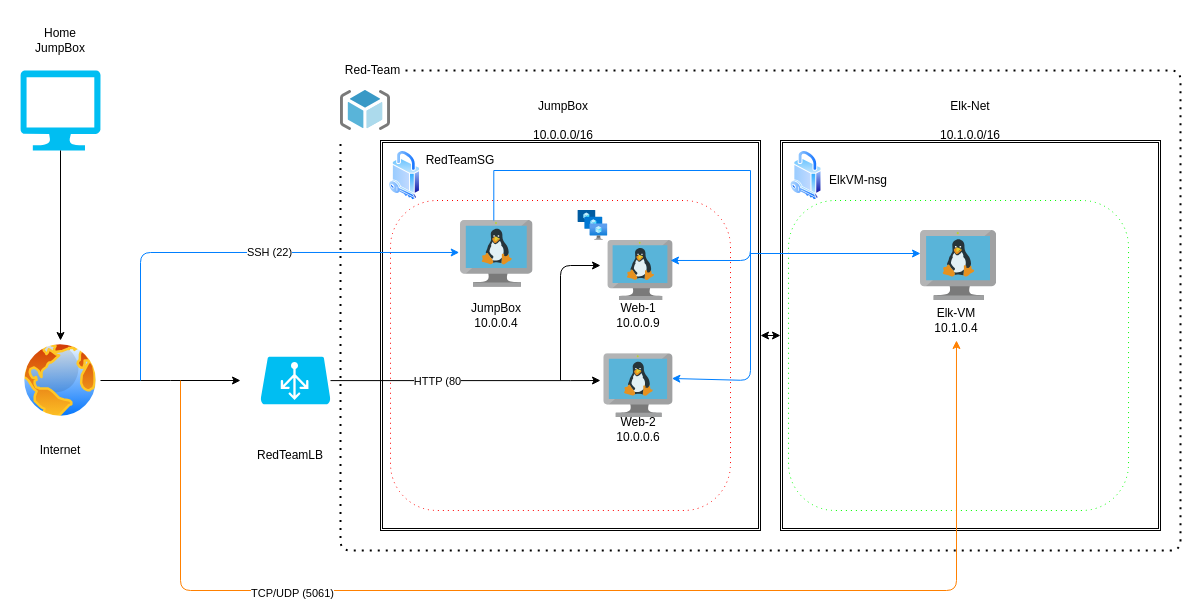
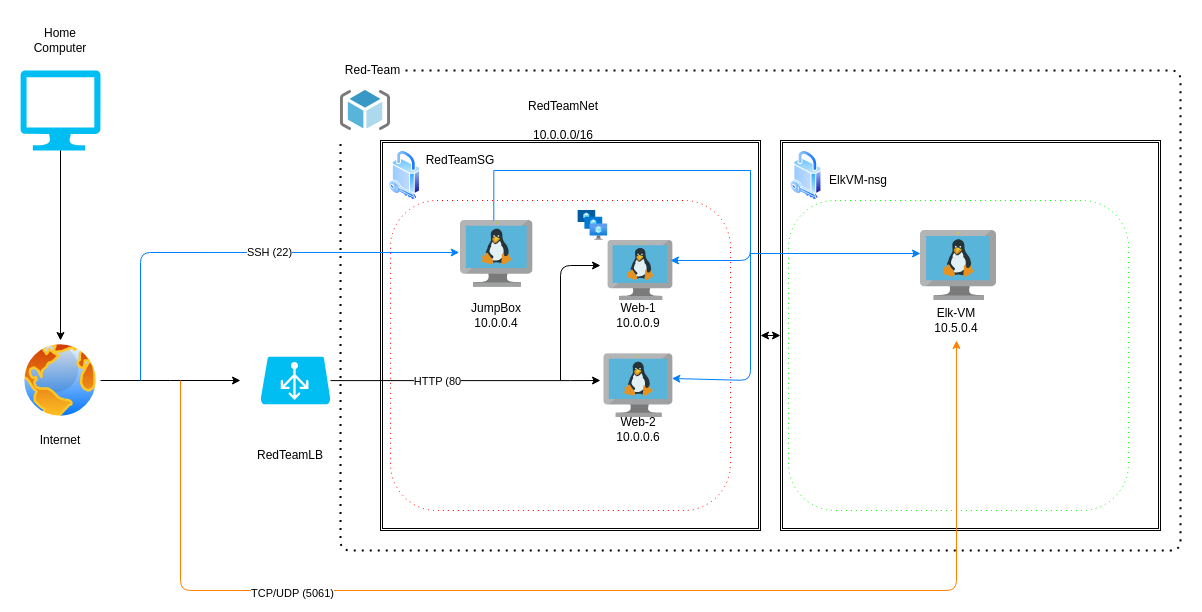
(61, 41) -> (61, 41)
(564, 121) -> (564, 121)
(971, 121) -> none
(957, 321) -> (957, 321)
(61, 451) -> (61, 441)
